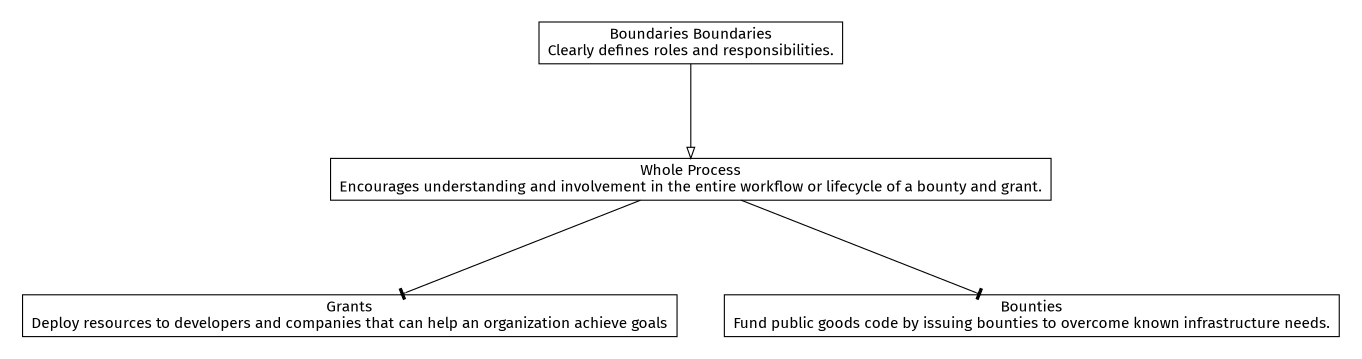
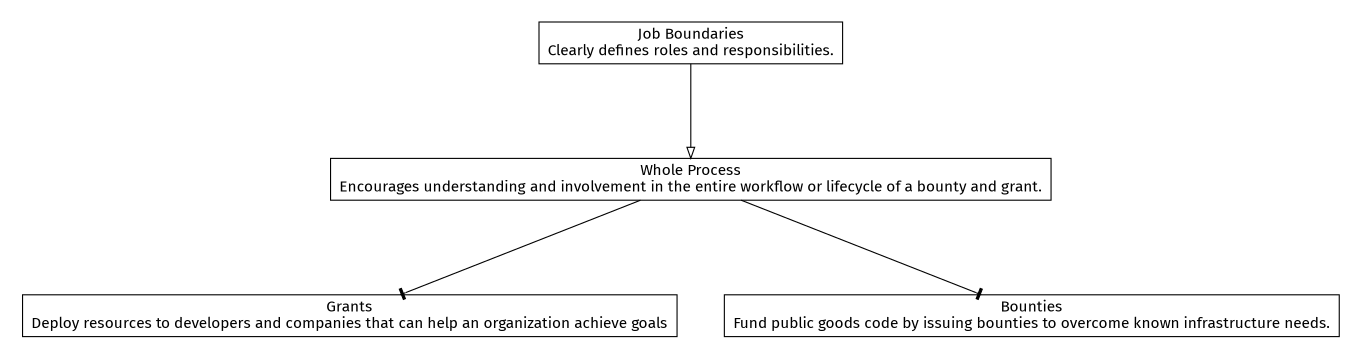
(691, 43) -> (691, 43)
